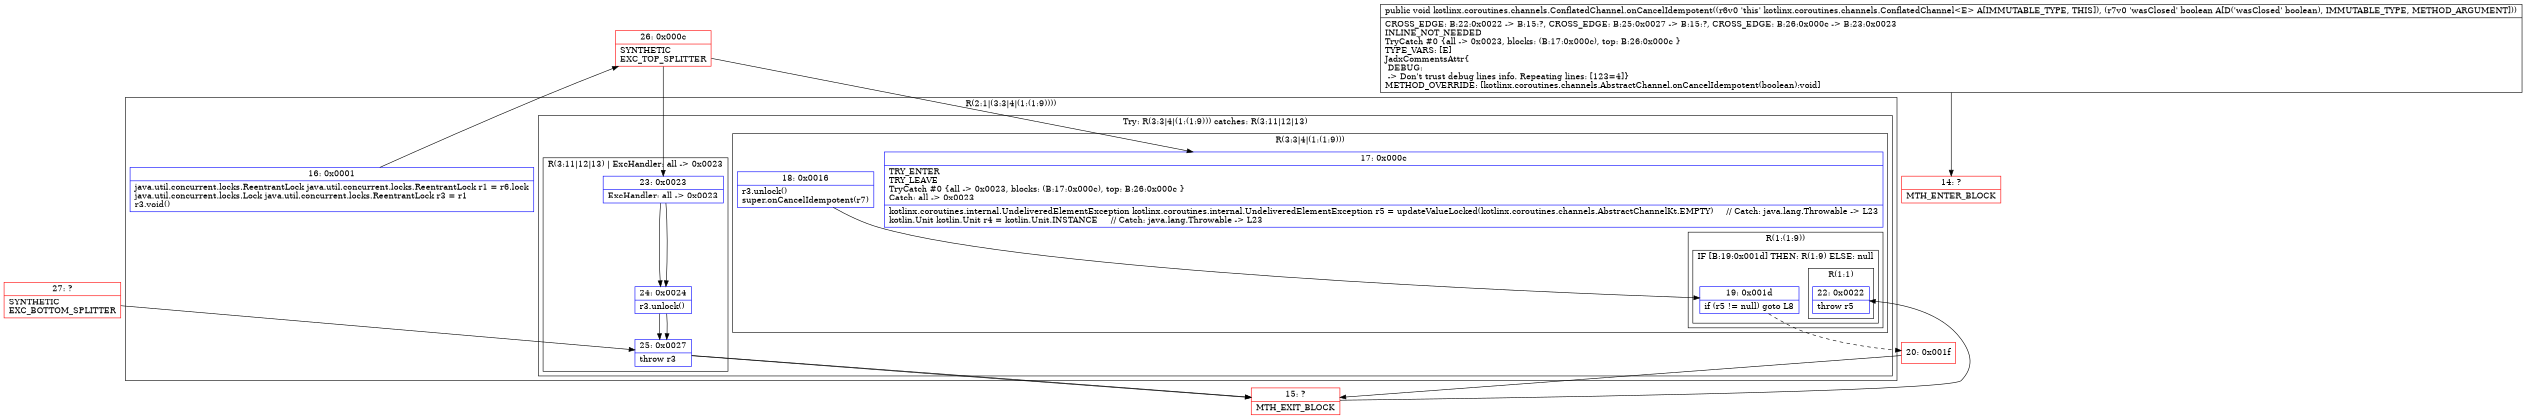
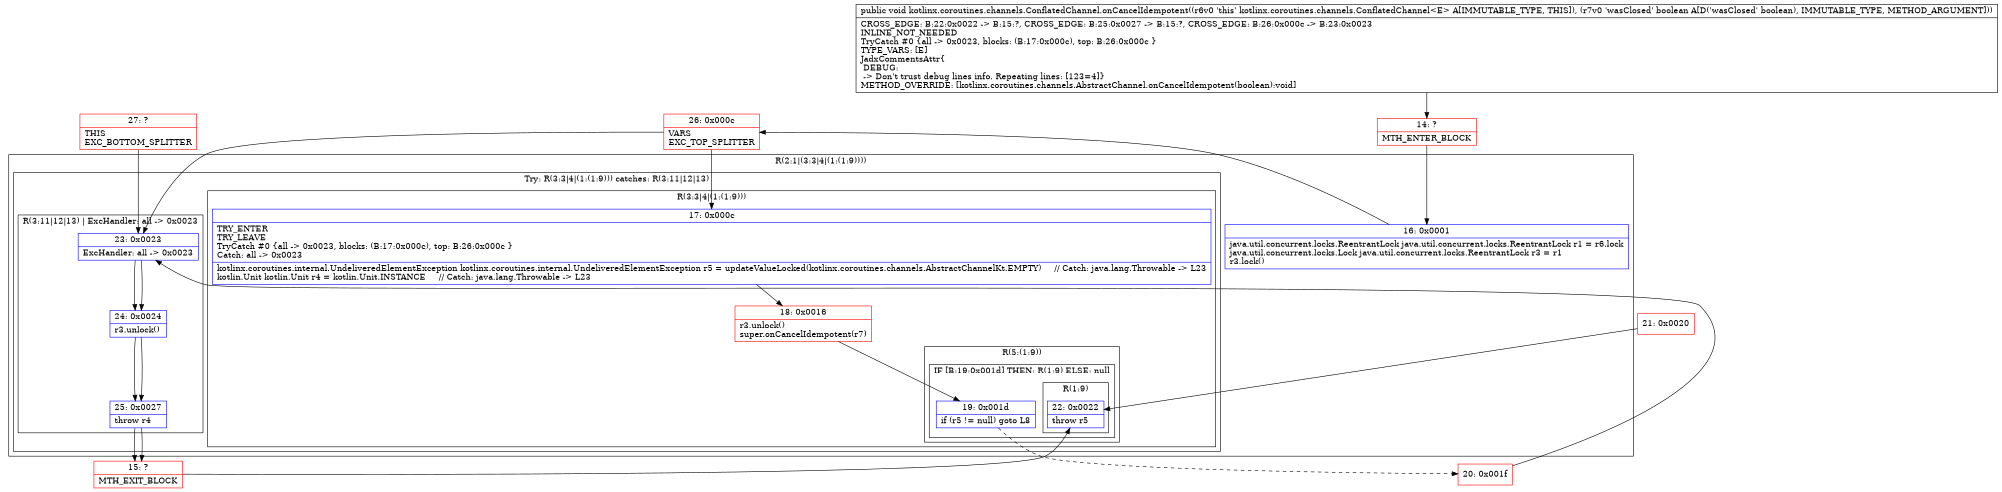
(646, 50) -> (680, 134)
none -> (1427, 182)
(806, 190) -> (803, 324)
(153, 205) -> (1247, 262)
(1786, 239) -> (1022, 353)
(1841, 275) -> (1076, 389)
none -> (767, 293)
(34, 302) -> (95, 134)
none -> (1666, 324)
(375, 328) -> (138, 189)
(658, 359) -> (133, 421)
(1679, 372) -> (1070, 288)
